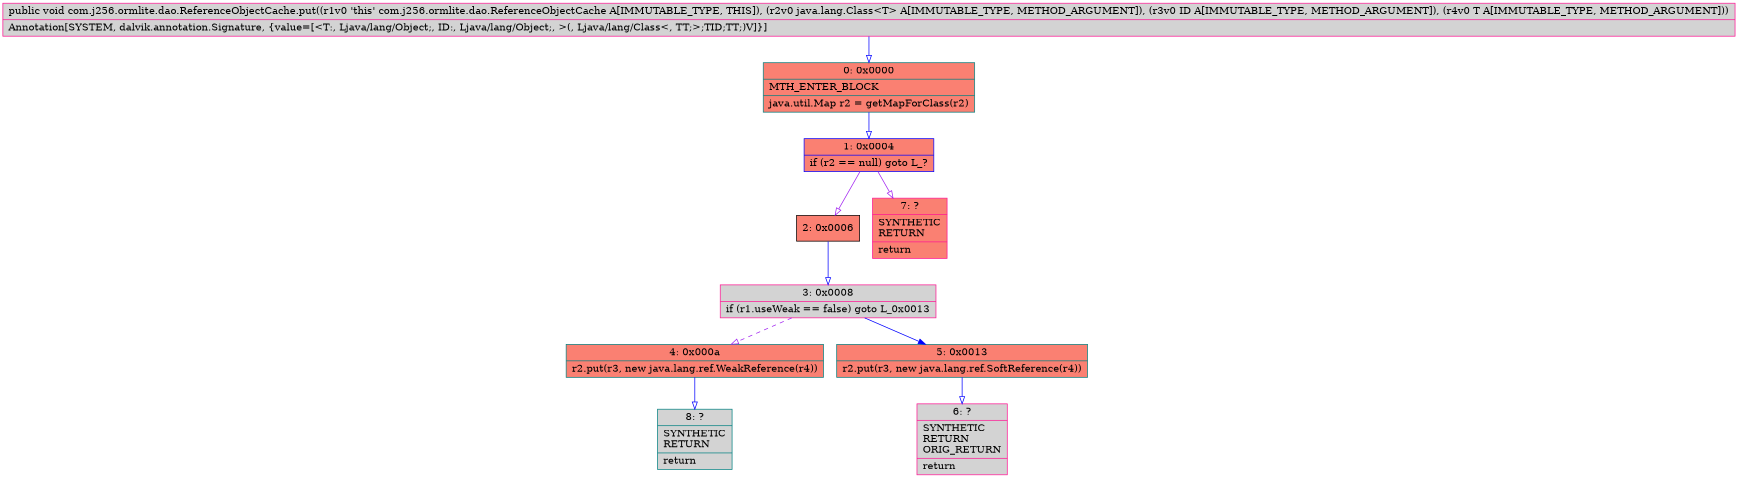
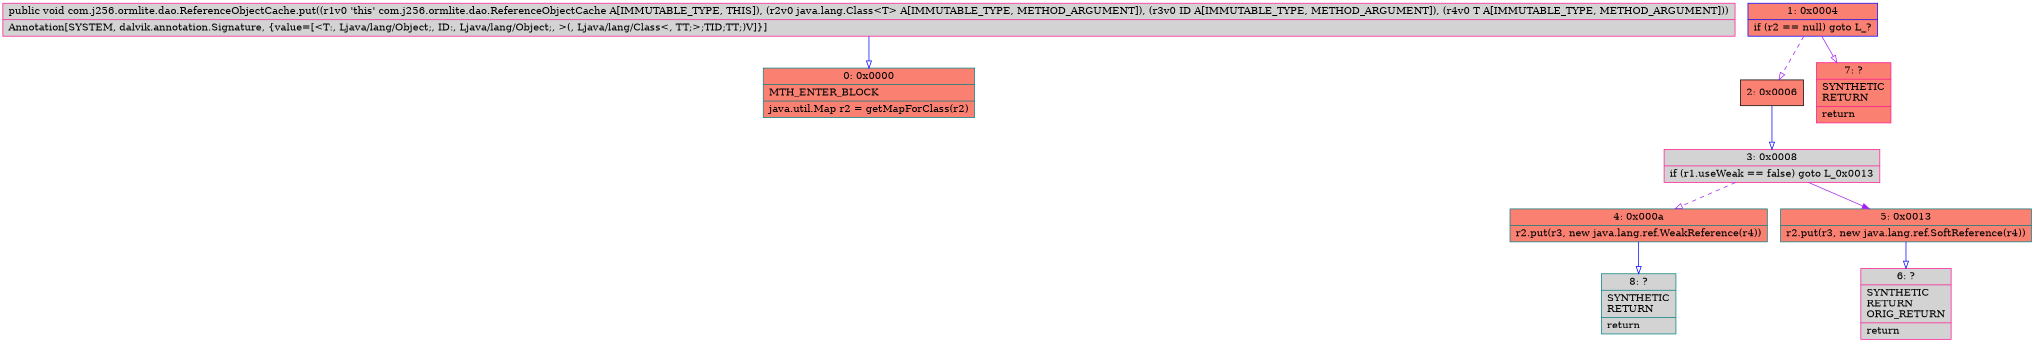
(869, 122) -> none
(849, 190) -> (1793, 55)
(892, 330) -> (1836, 194)
